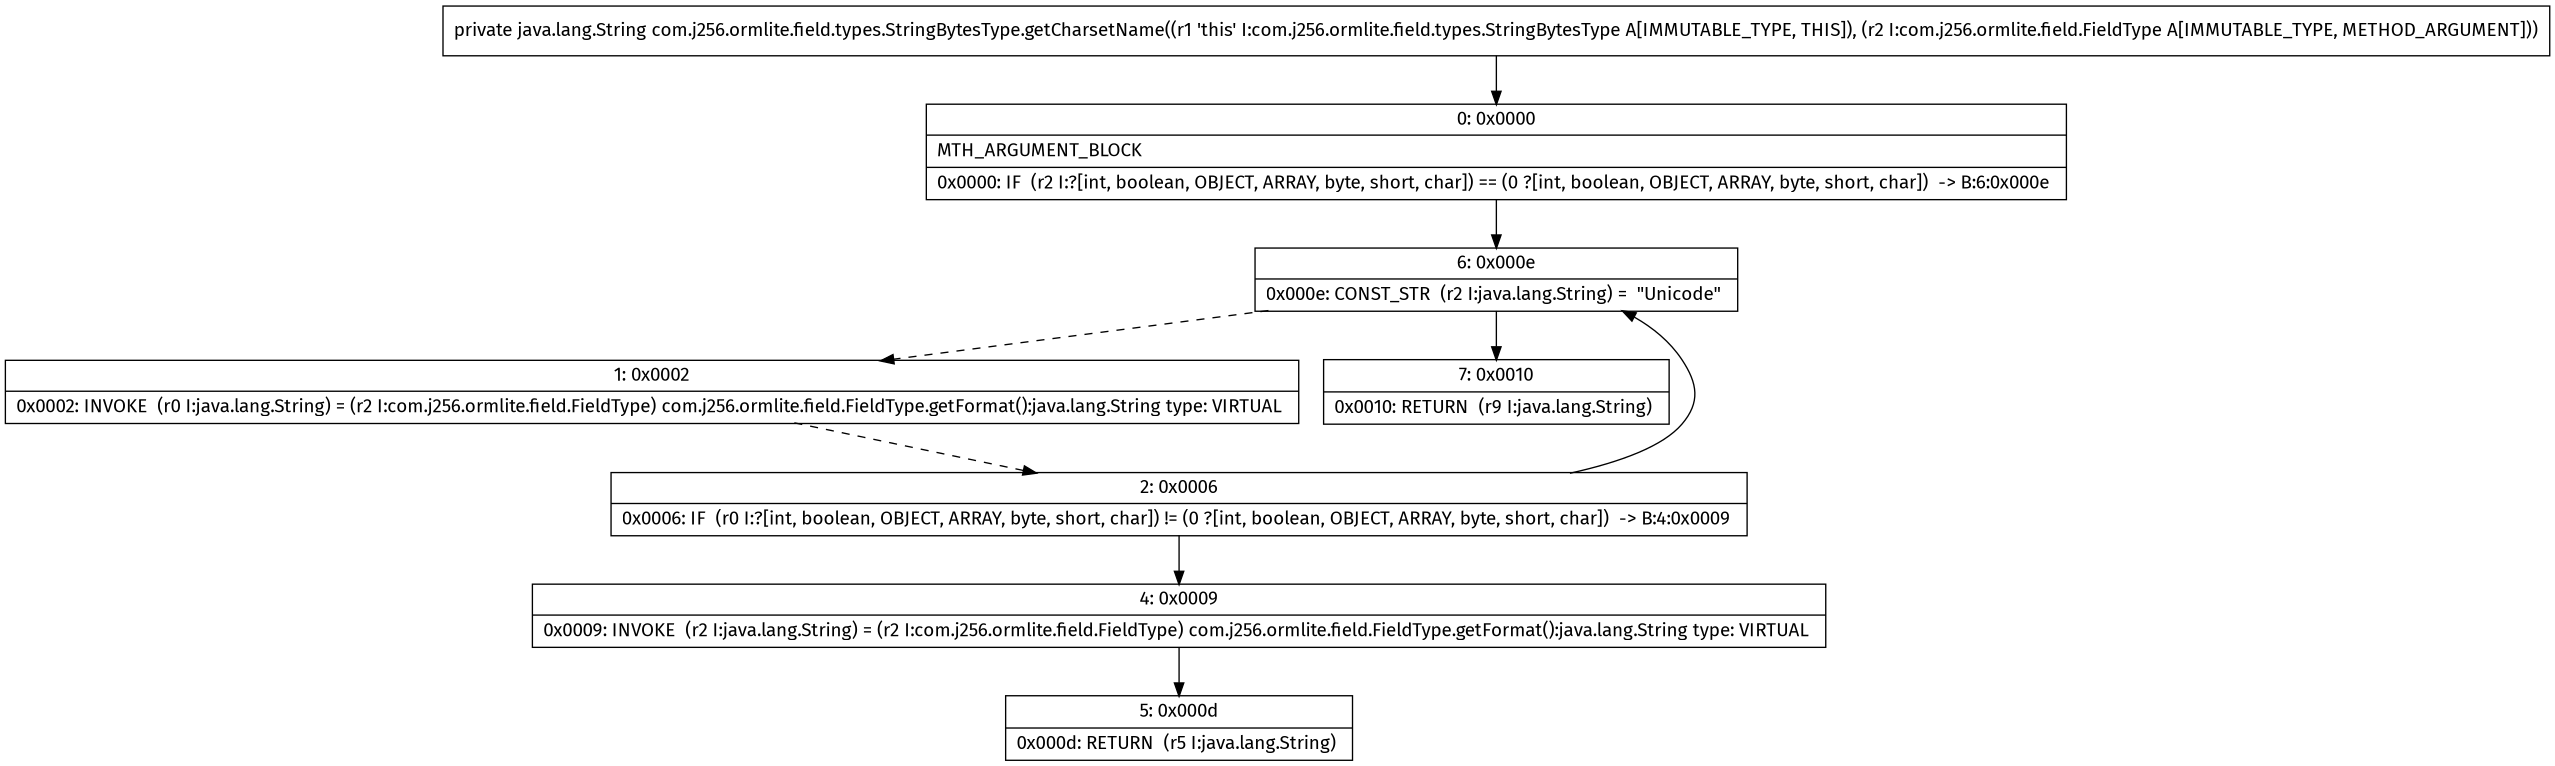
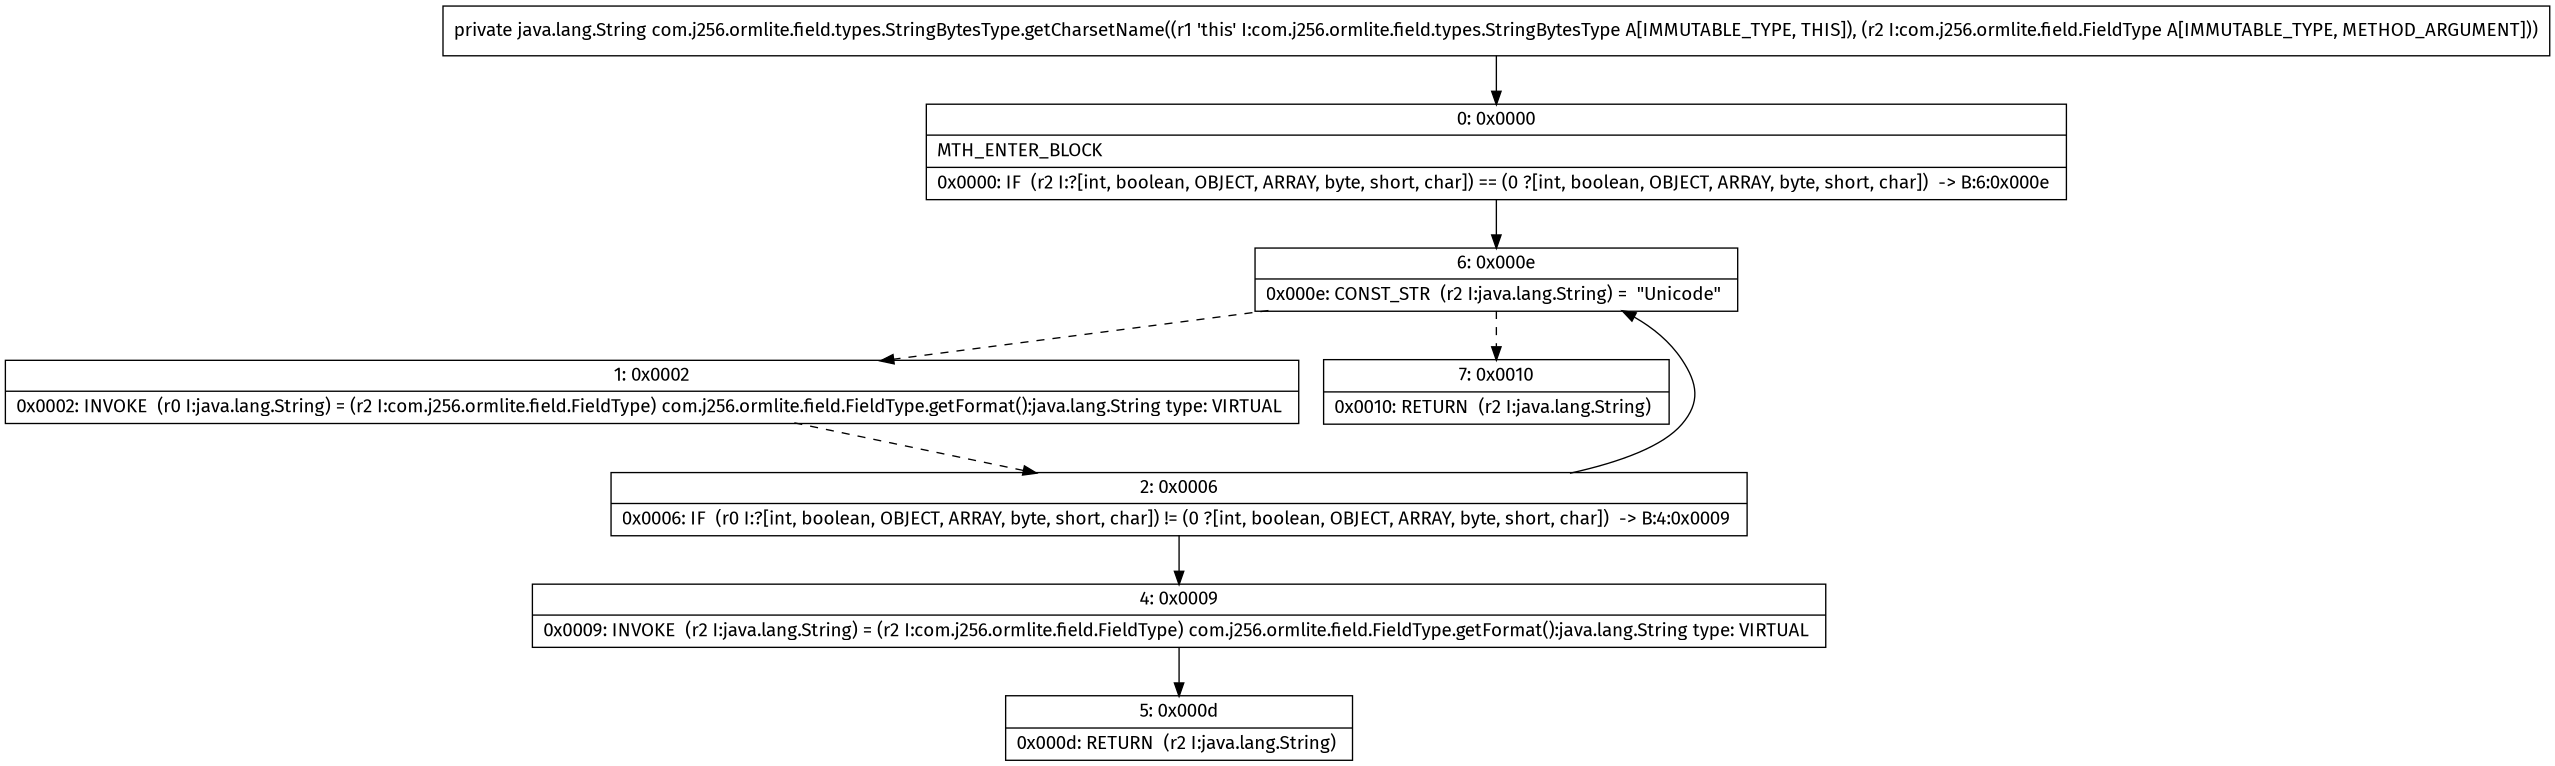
(1040, 151) -> (1020, 151)
(1496, 329) -> (1496, 329)
(1496, 407) -> (1496, 407)
(1179, 743) -> (1179, 743)
